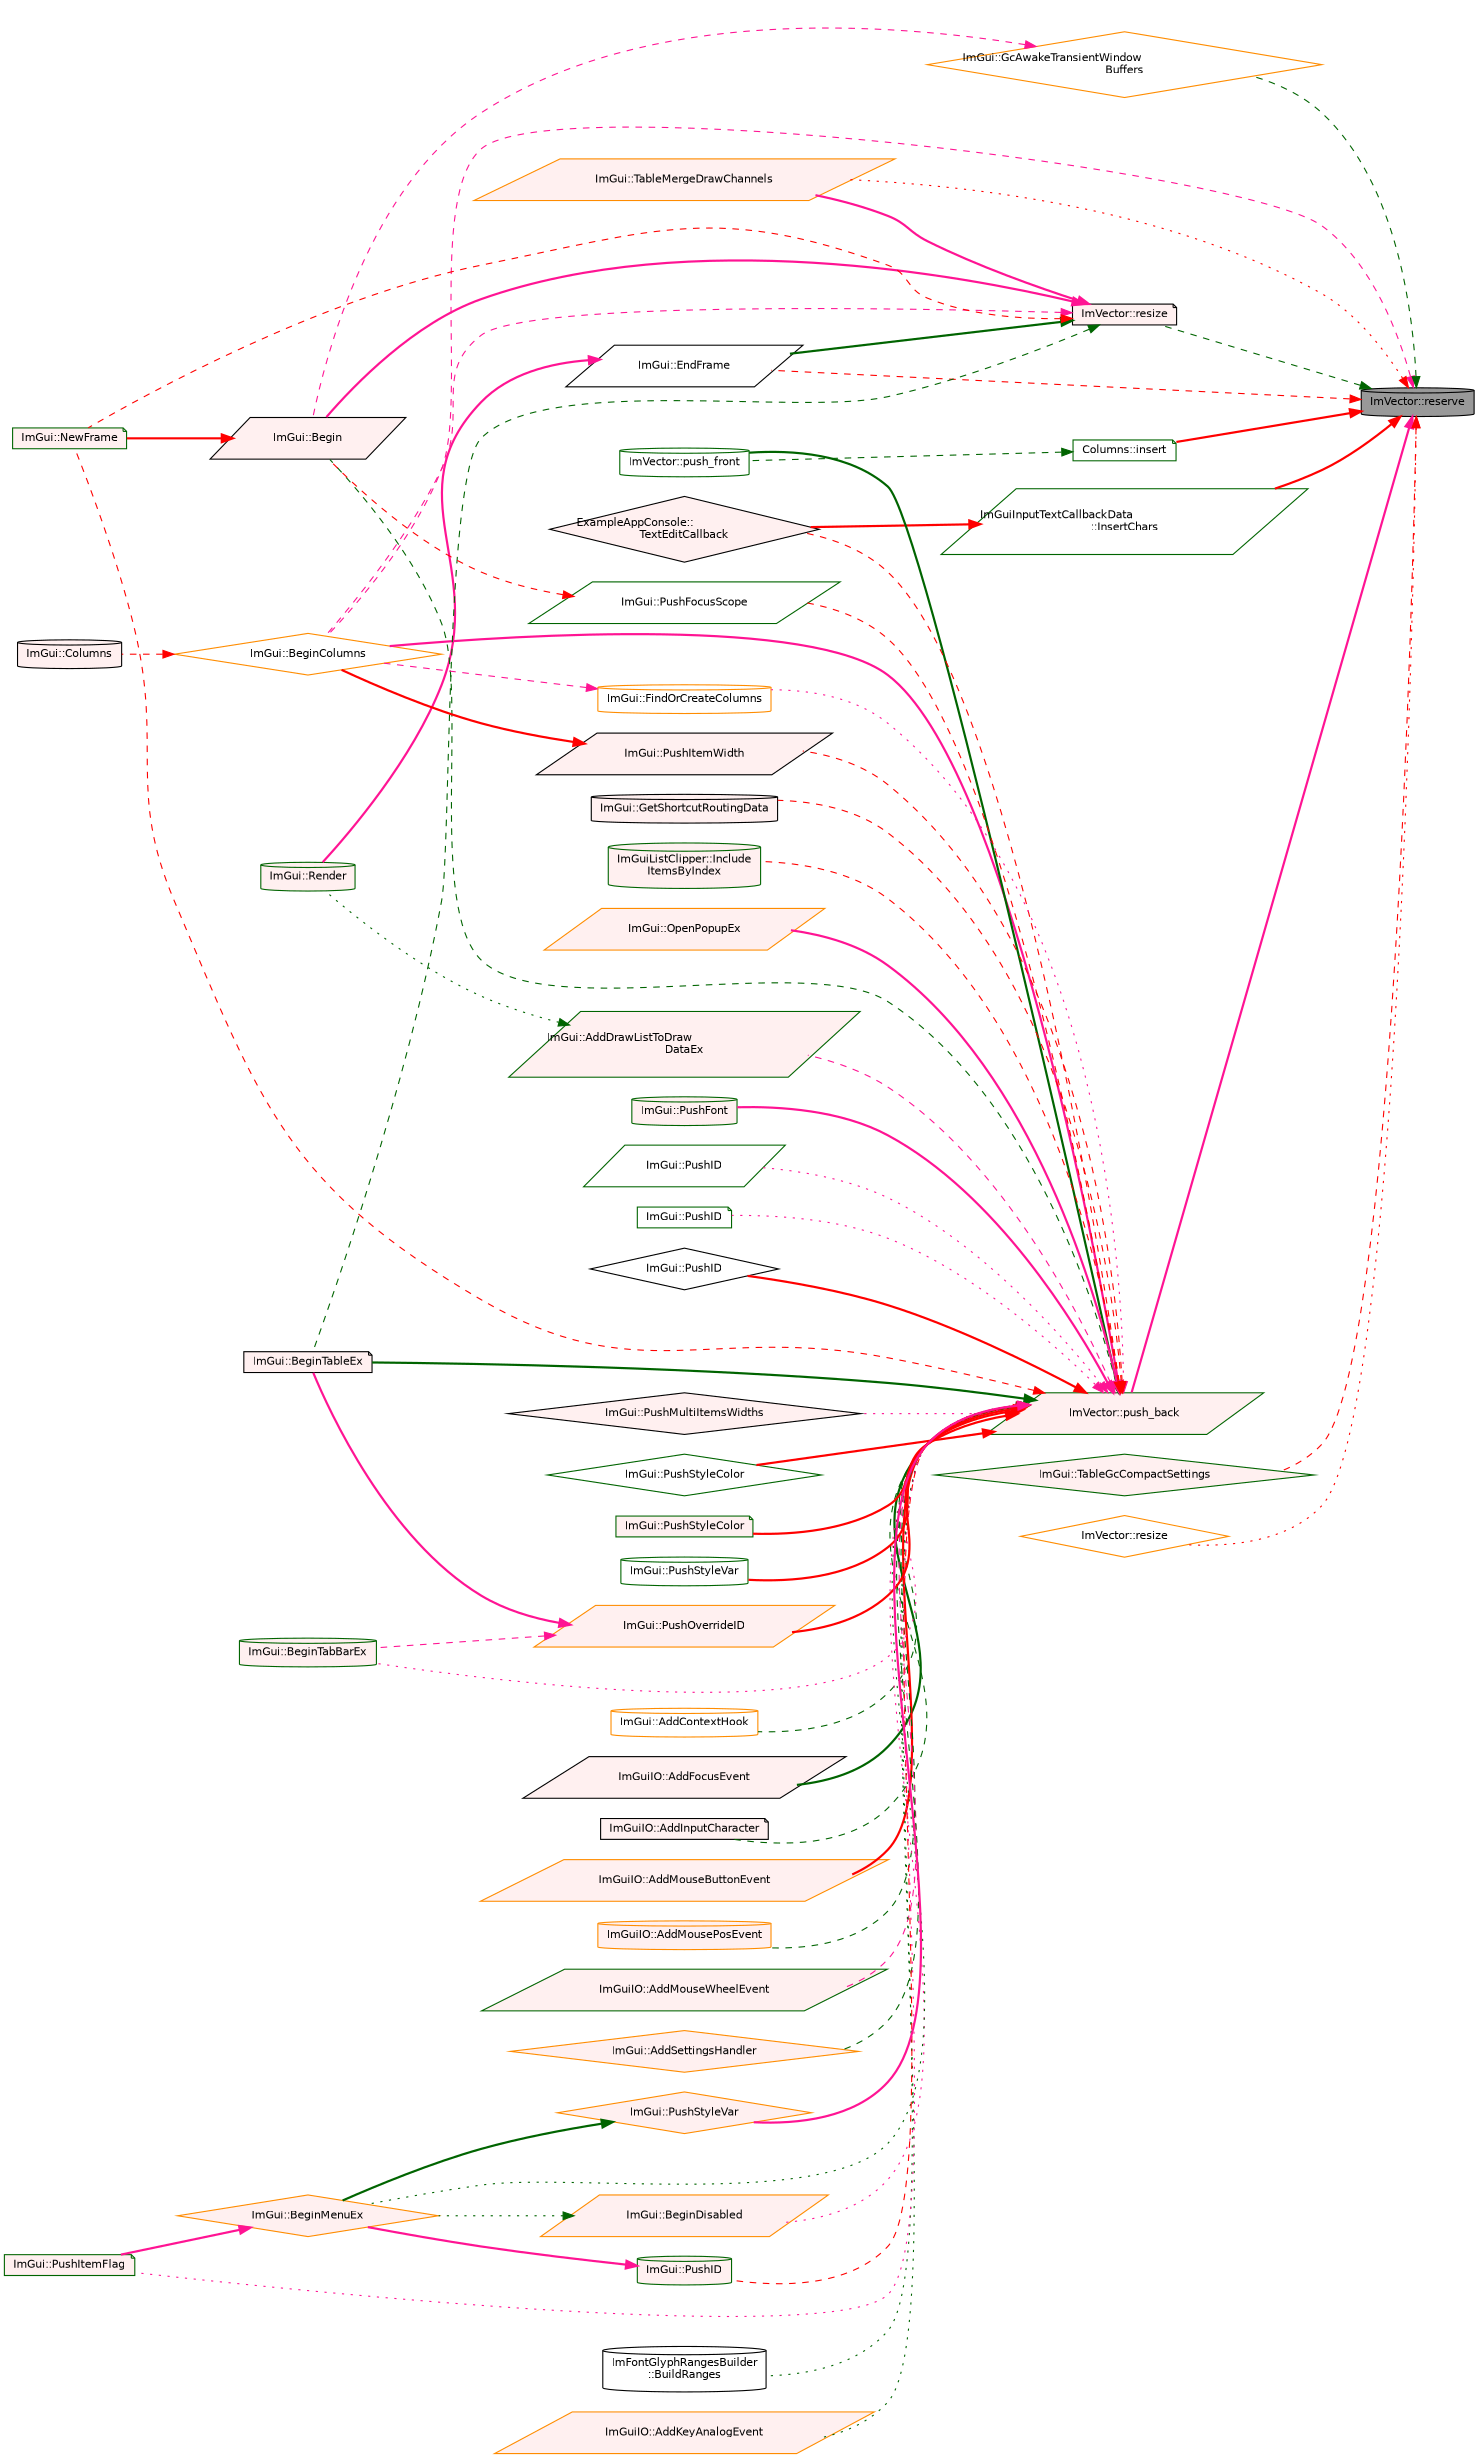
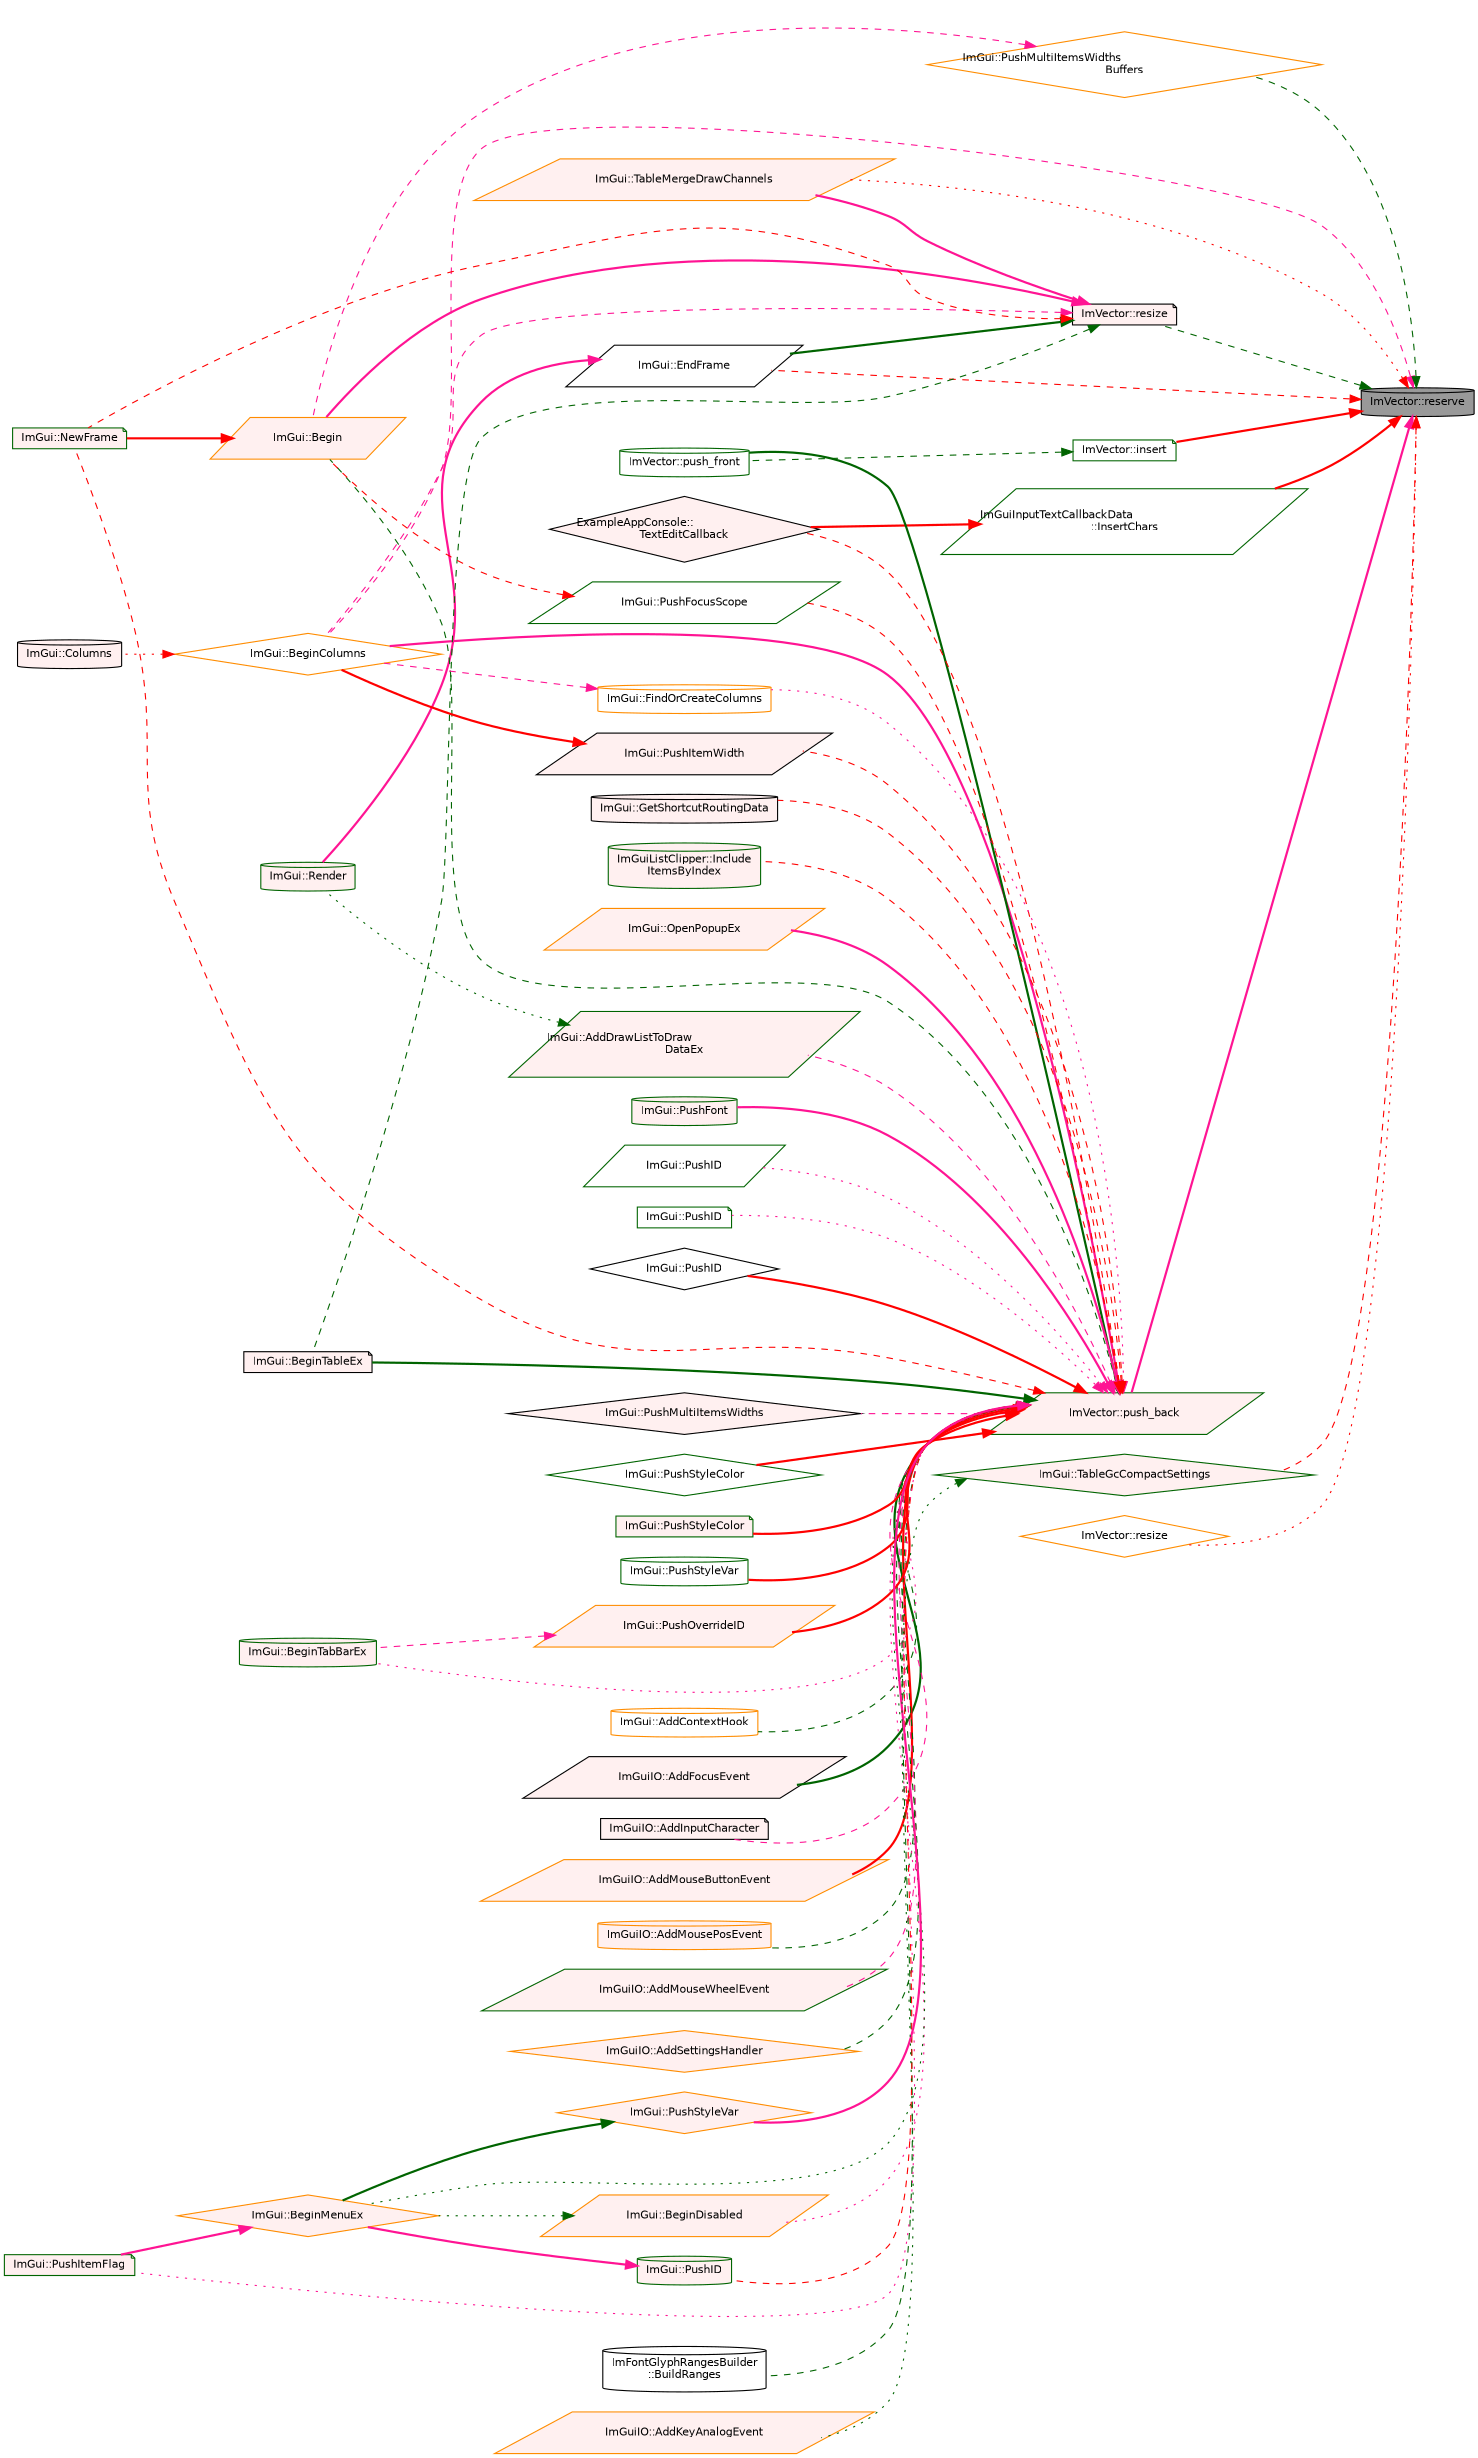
(1125, 65) -> (1125, 65)
(308, 438) -> (308, 438)
(1125, 450) -> (1125, 450)
(146, 654) -> (146, 654)
(934, 1414) -> (934, 1414)
(407, 1529) -> none
(925, 1705) -> (925, 1705)
(908, 1903) -> (908, 1903)
(907, 1911) -> (908, 1974)
(684, 2051) -> (684, 2051)
